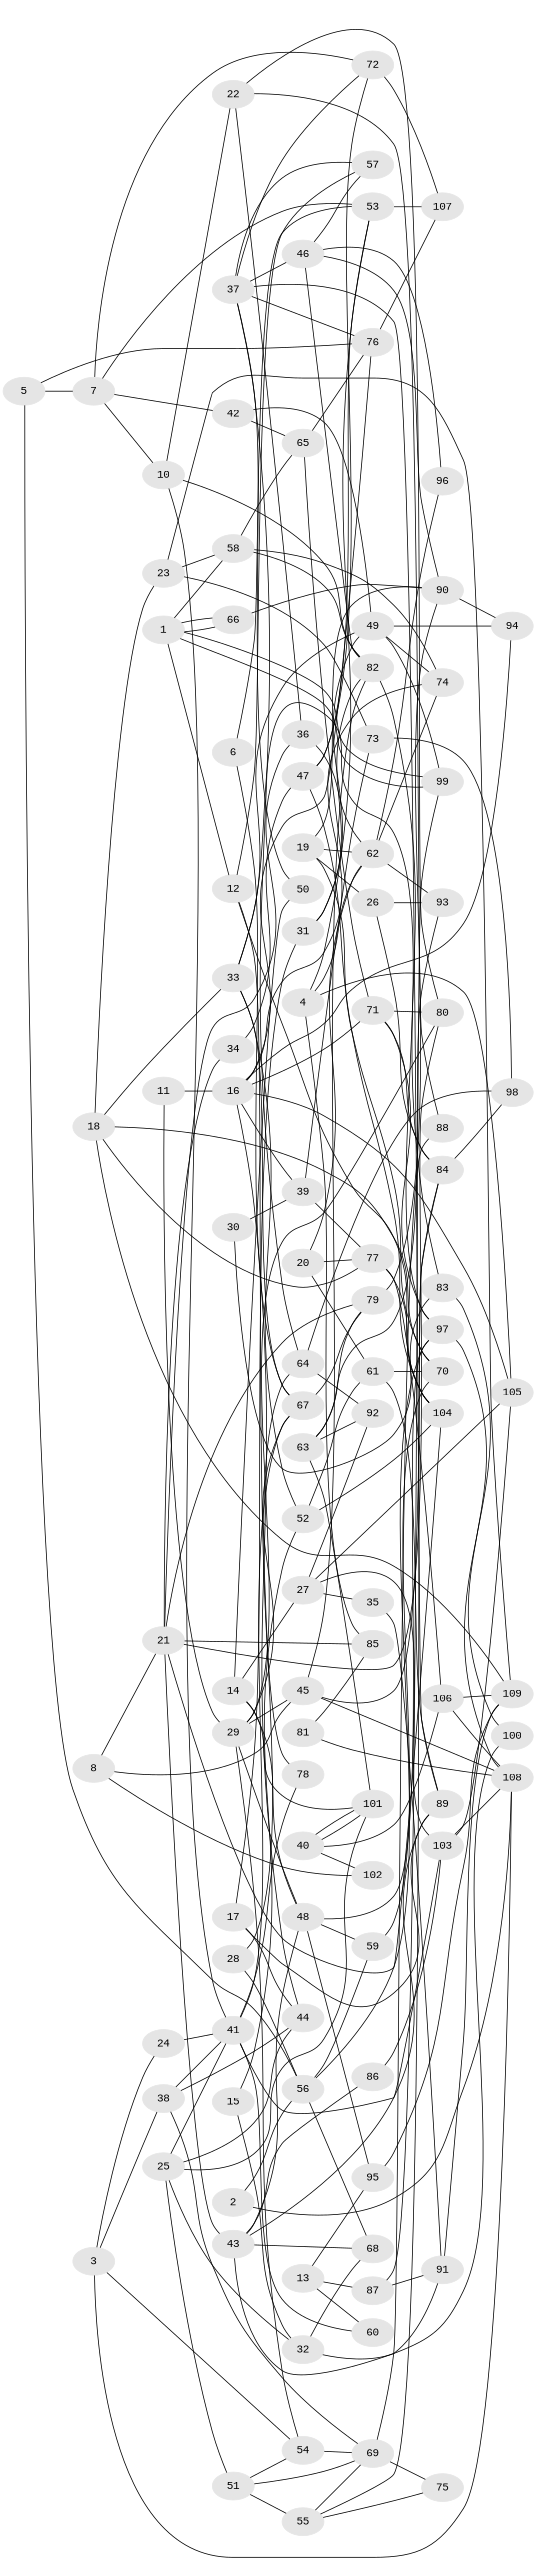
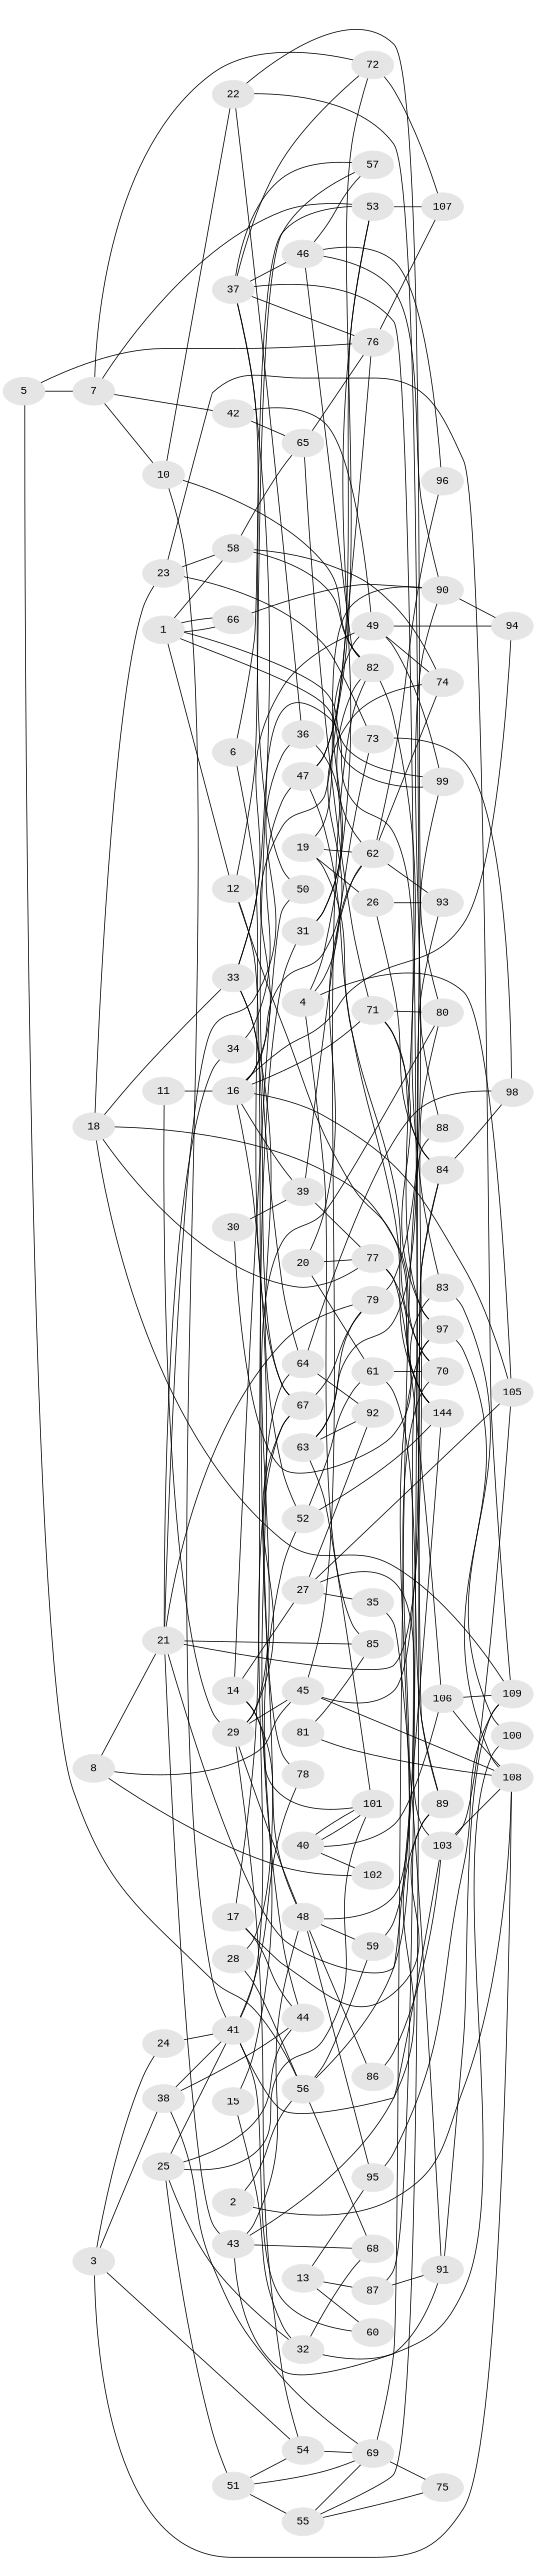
(443, 1413) -> (443, 1413)
(284, 2141) -> (336, 1994)
